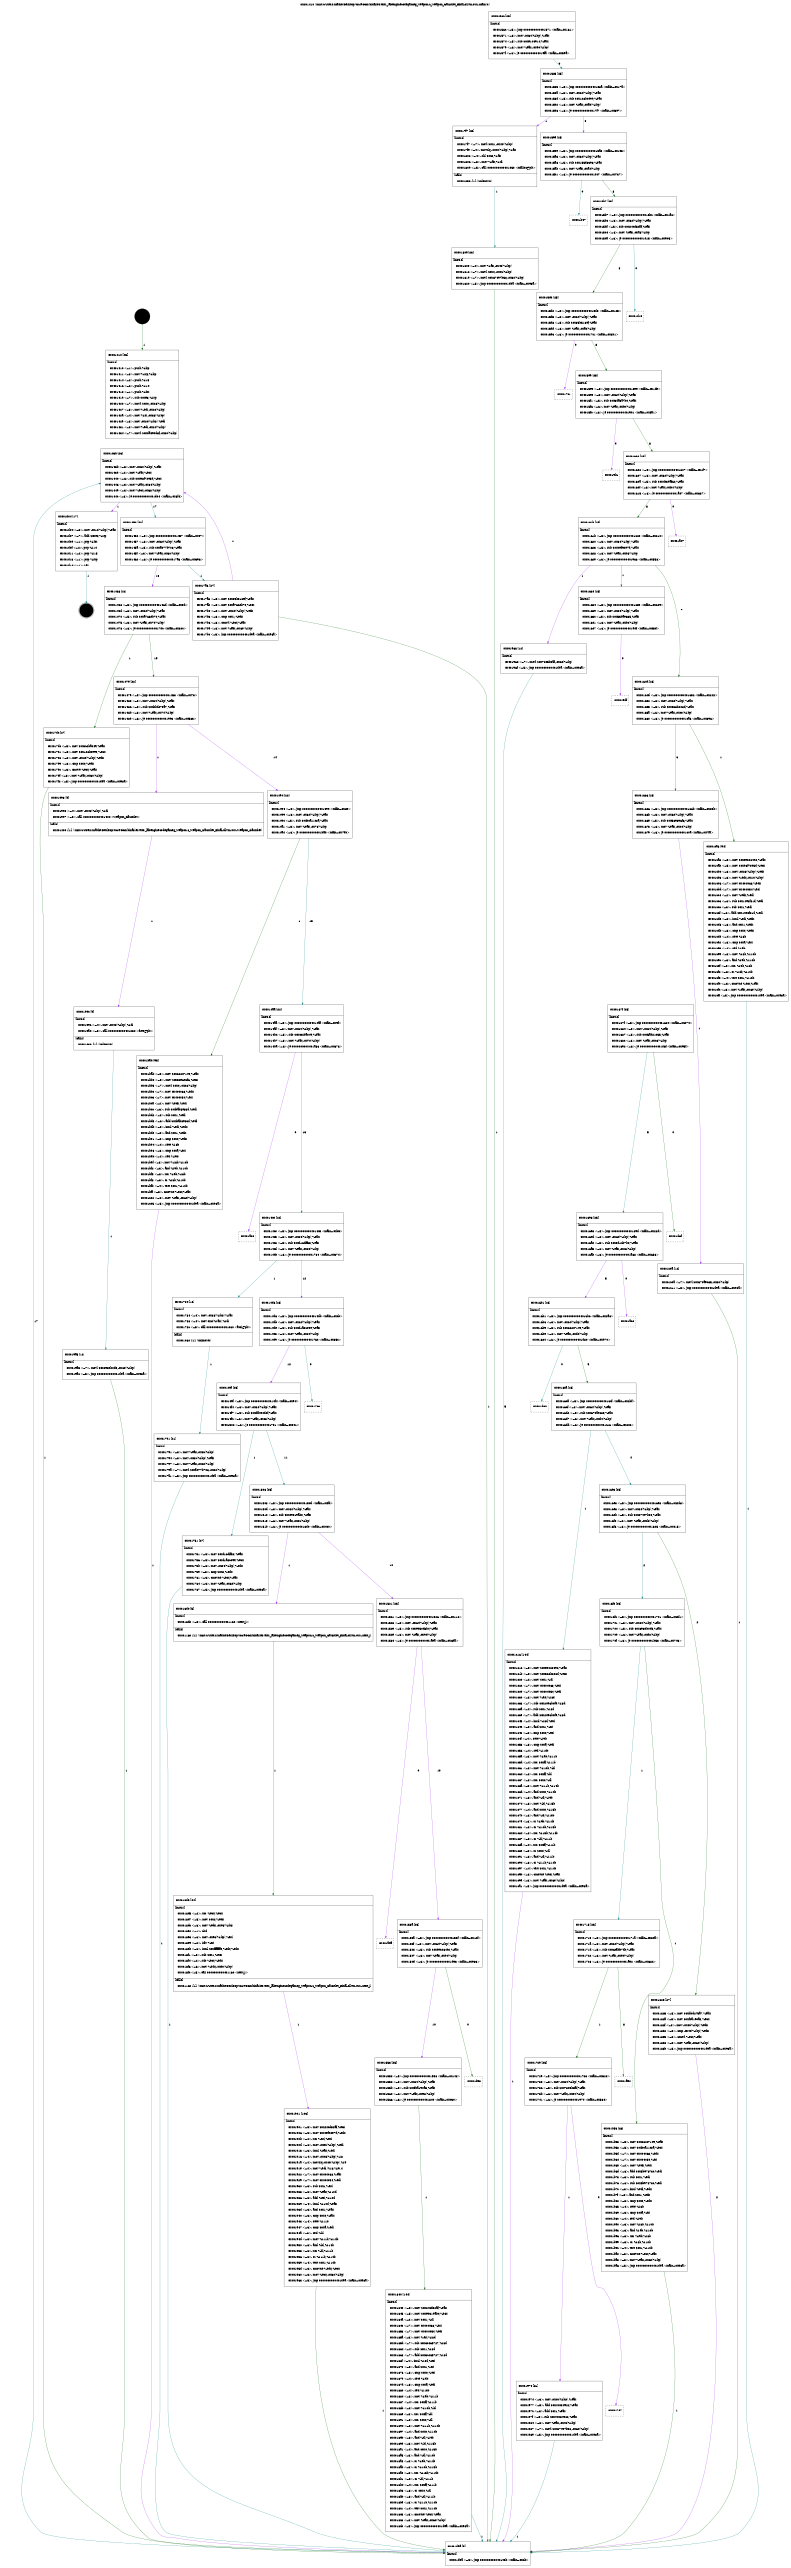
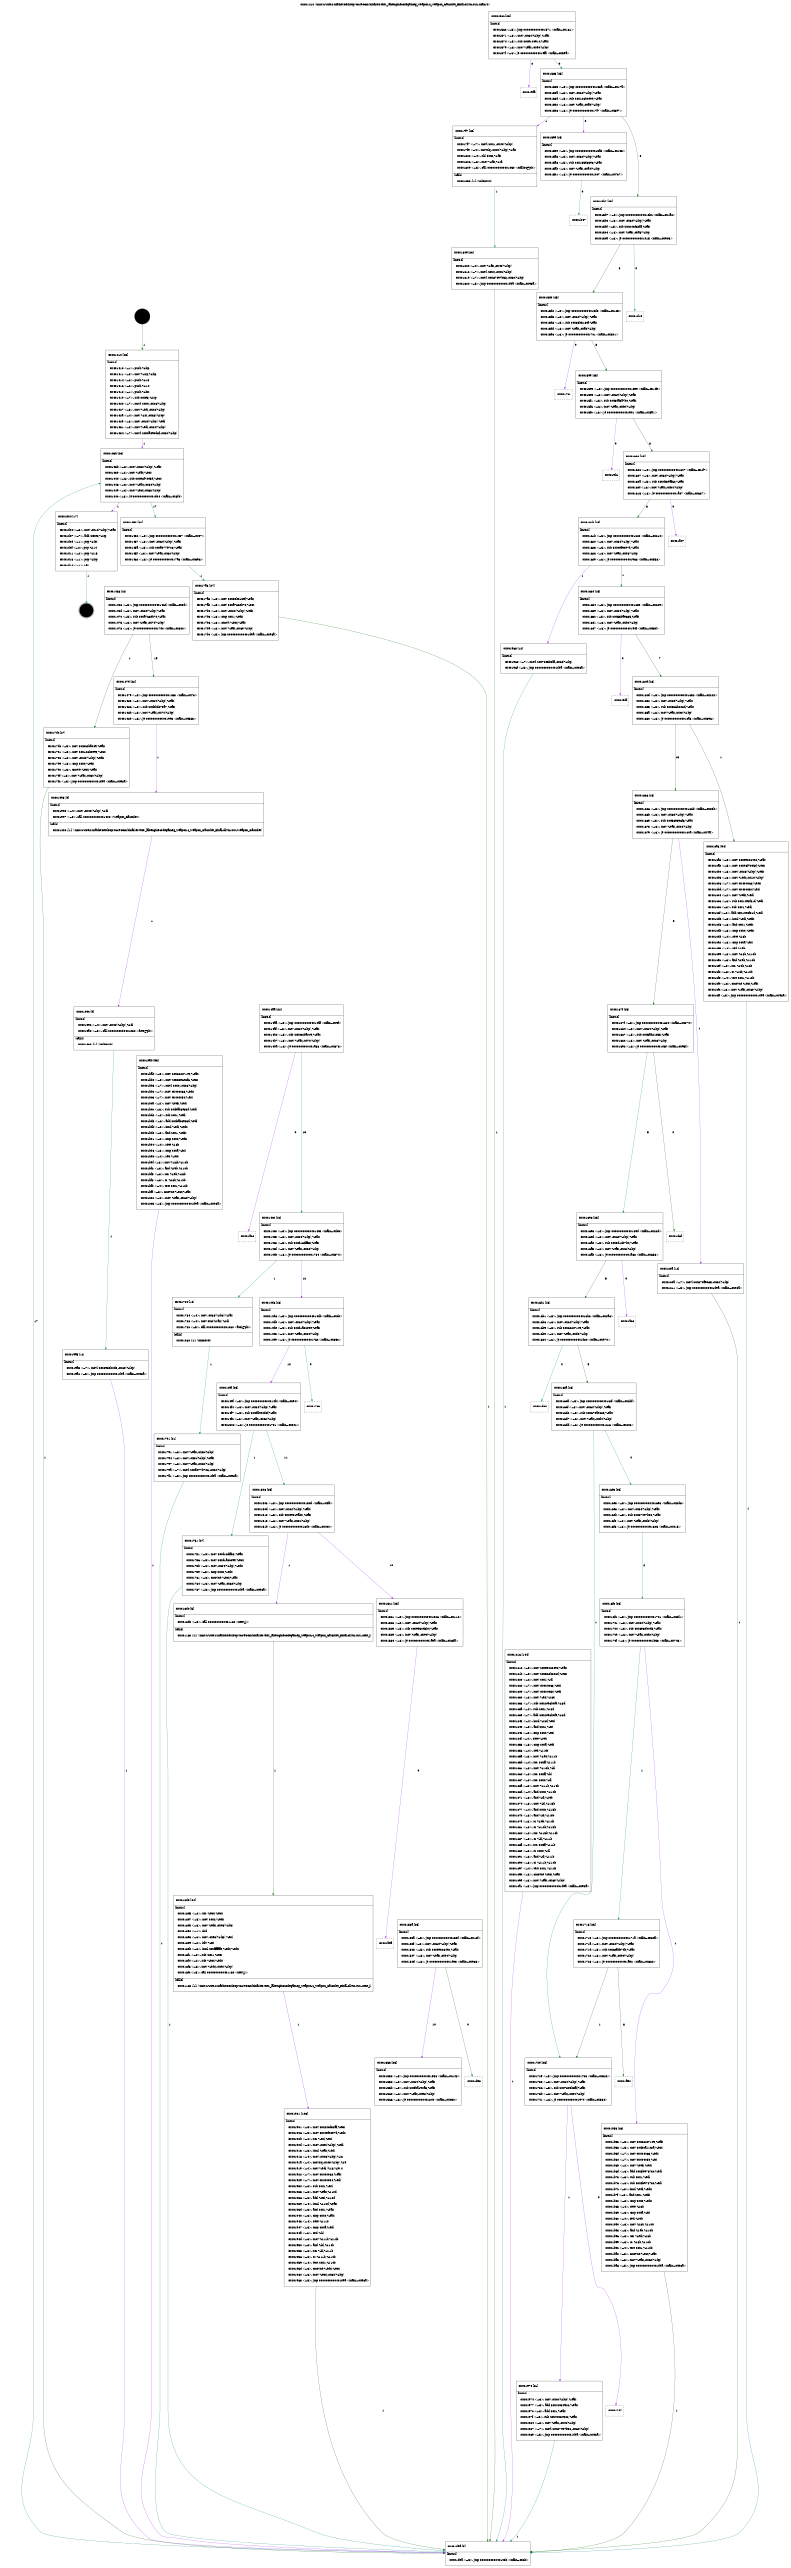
none -> (529, 92)
(608, 188) -> (637, 154)
(219, 531) -> (142, 443)
(155, 575) -> none
(678, 617) -> (648, 655)
(677, 758) -> (677, 758)
(310, 814) -> none
none -> (663, 921)
(596, 1278) -> (596, 1278)
(505, 1407) -> (505, 1407)
(577, 1539) -> (594, 1755)
(430, 1782) -> none
(661, 1892) -> (661, 1892)
(692, 2025) -> none
(125, 2110) -> (125, 2110)
(429, 2411) -> none
